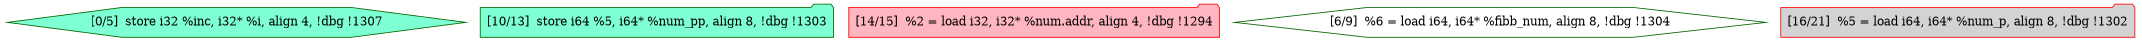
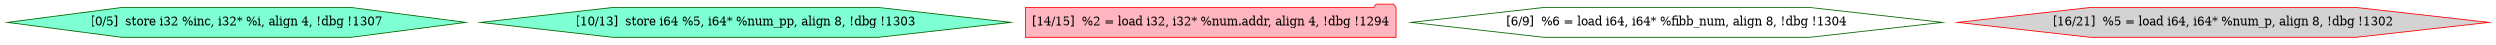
(657, 22) -> (746, 22)
(1958, 22) -> (2223, 22)
